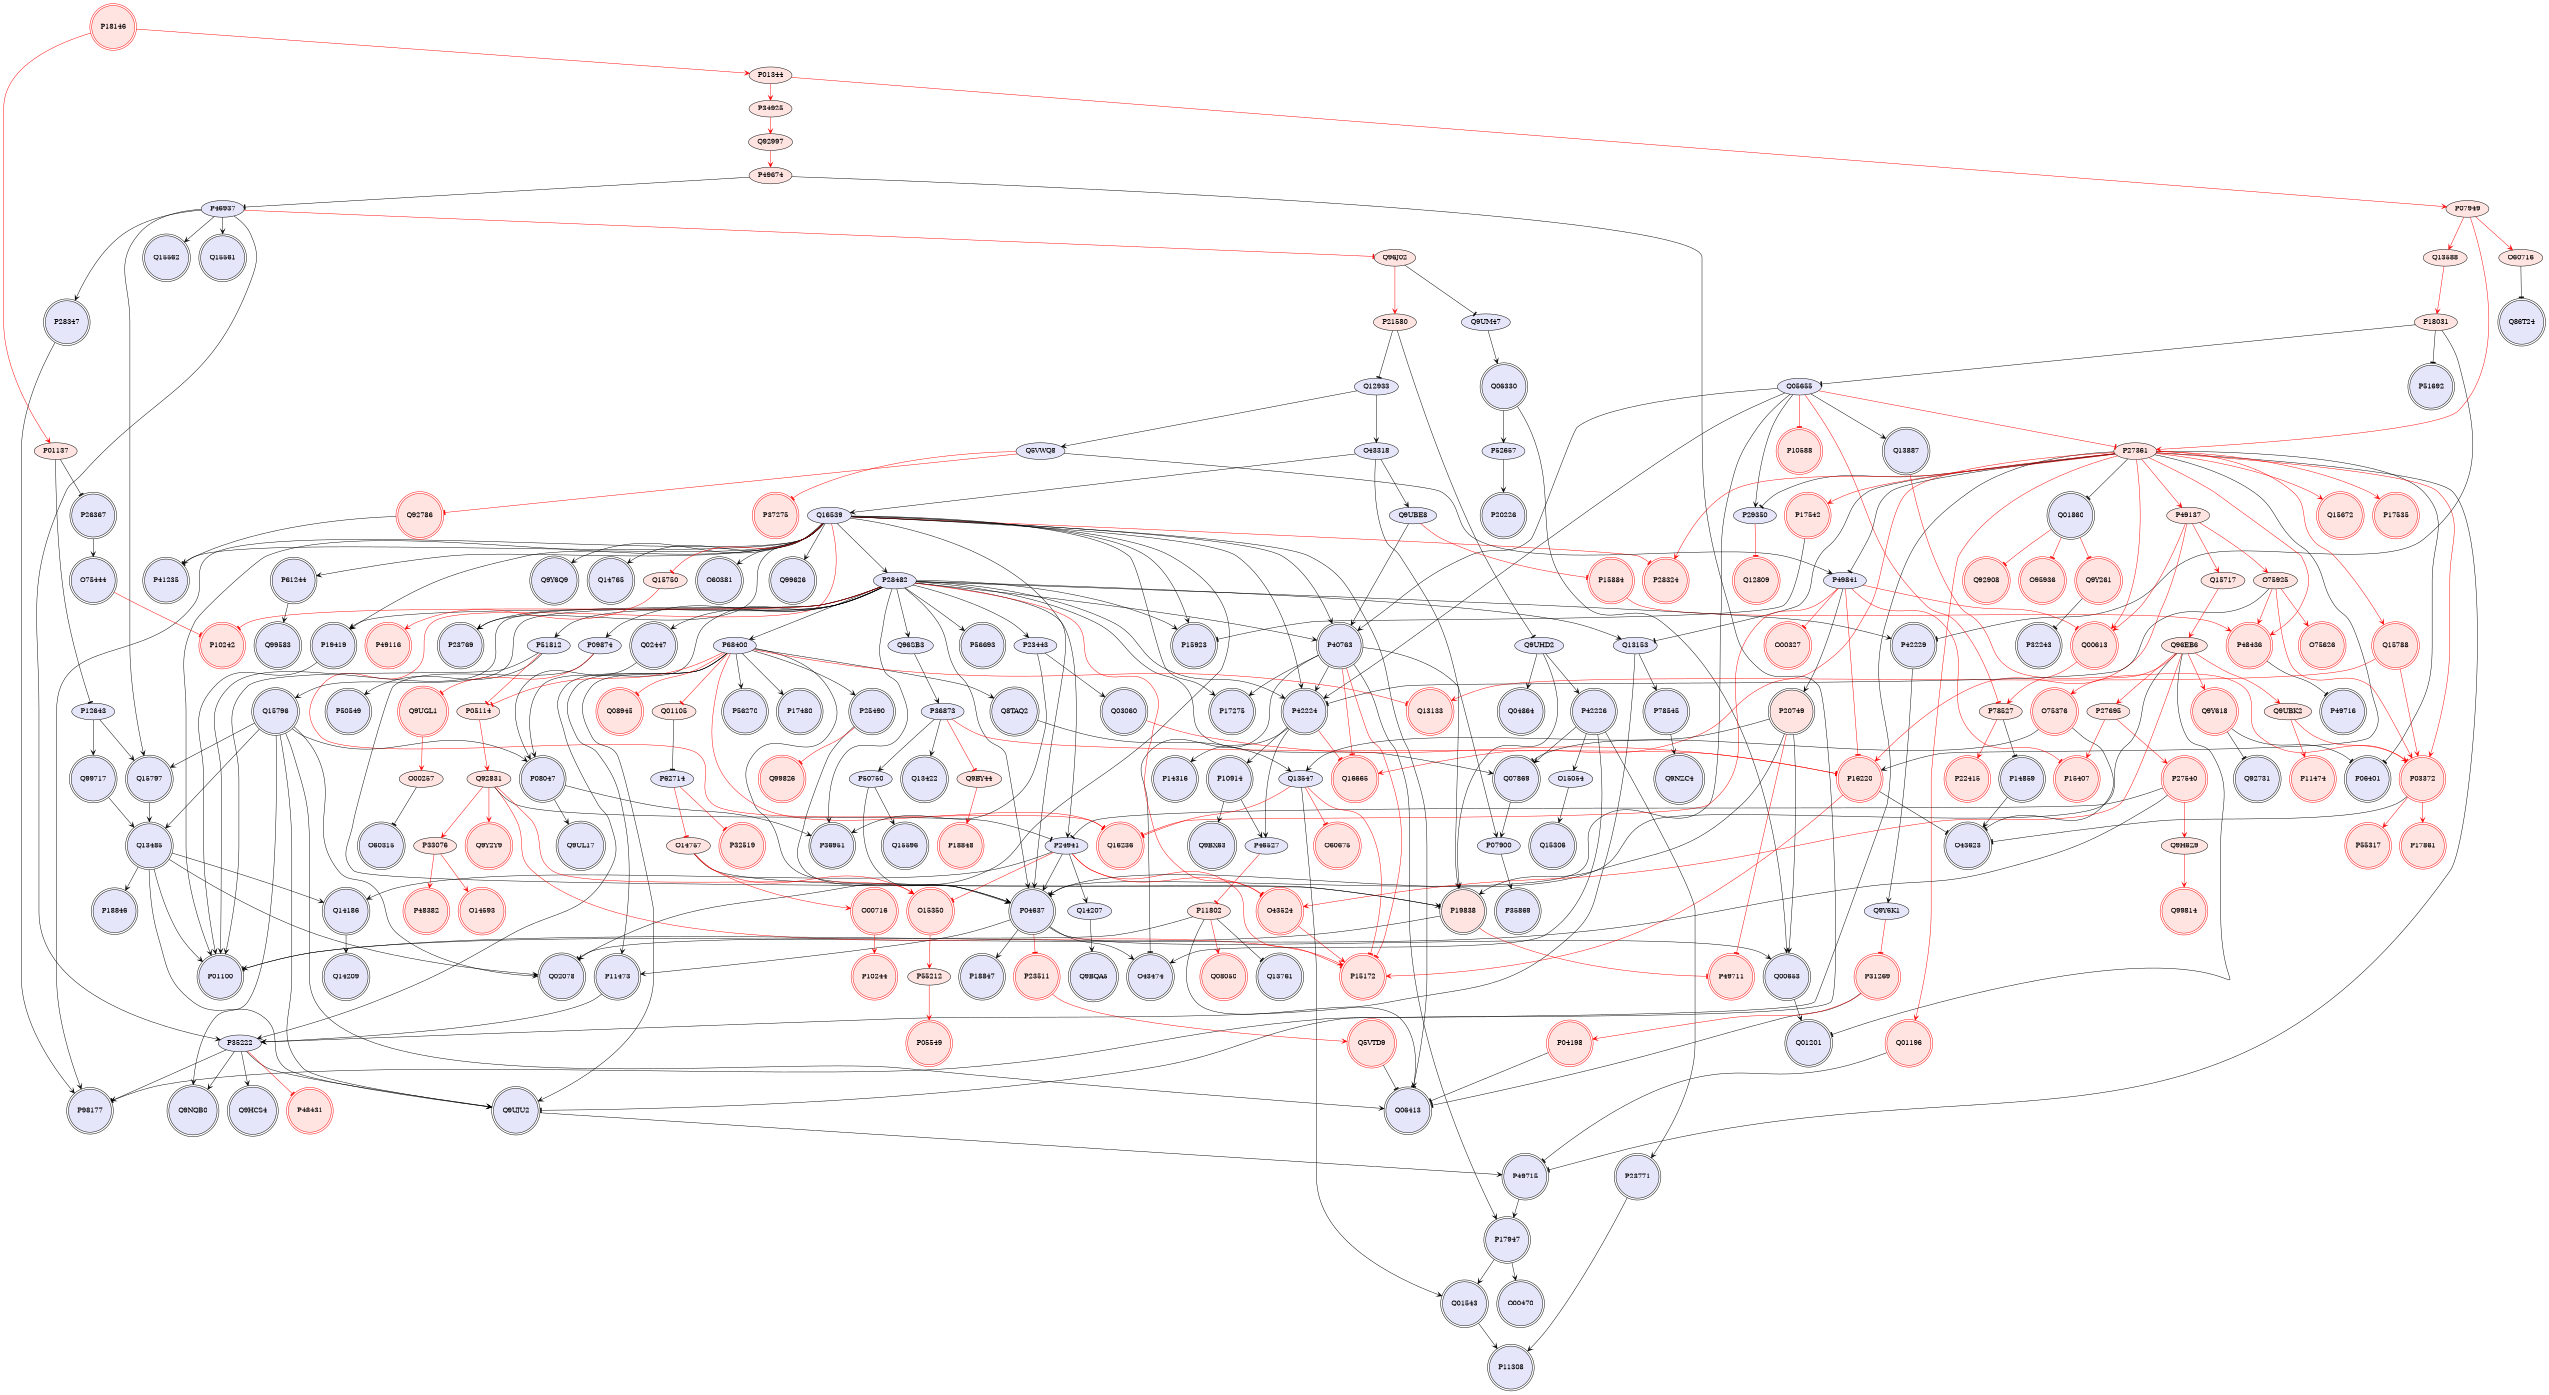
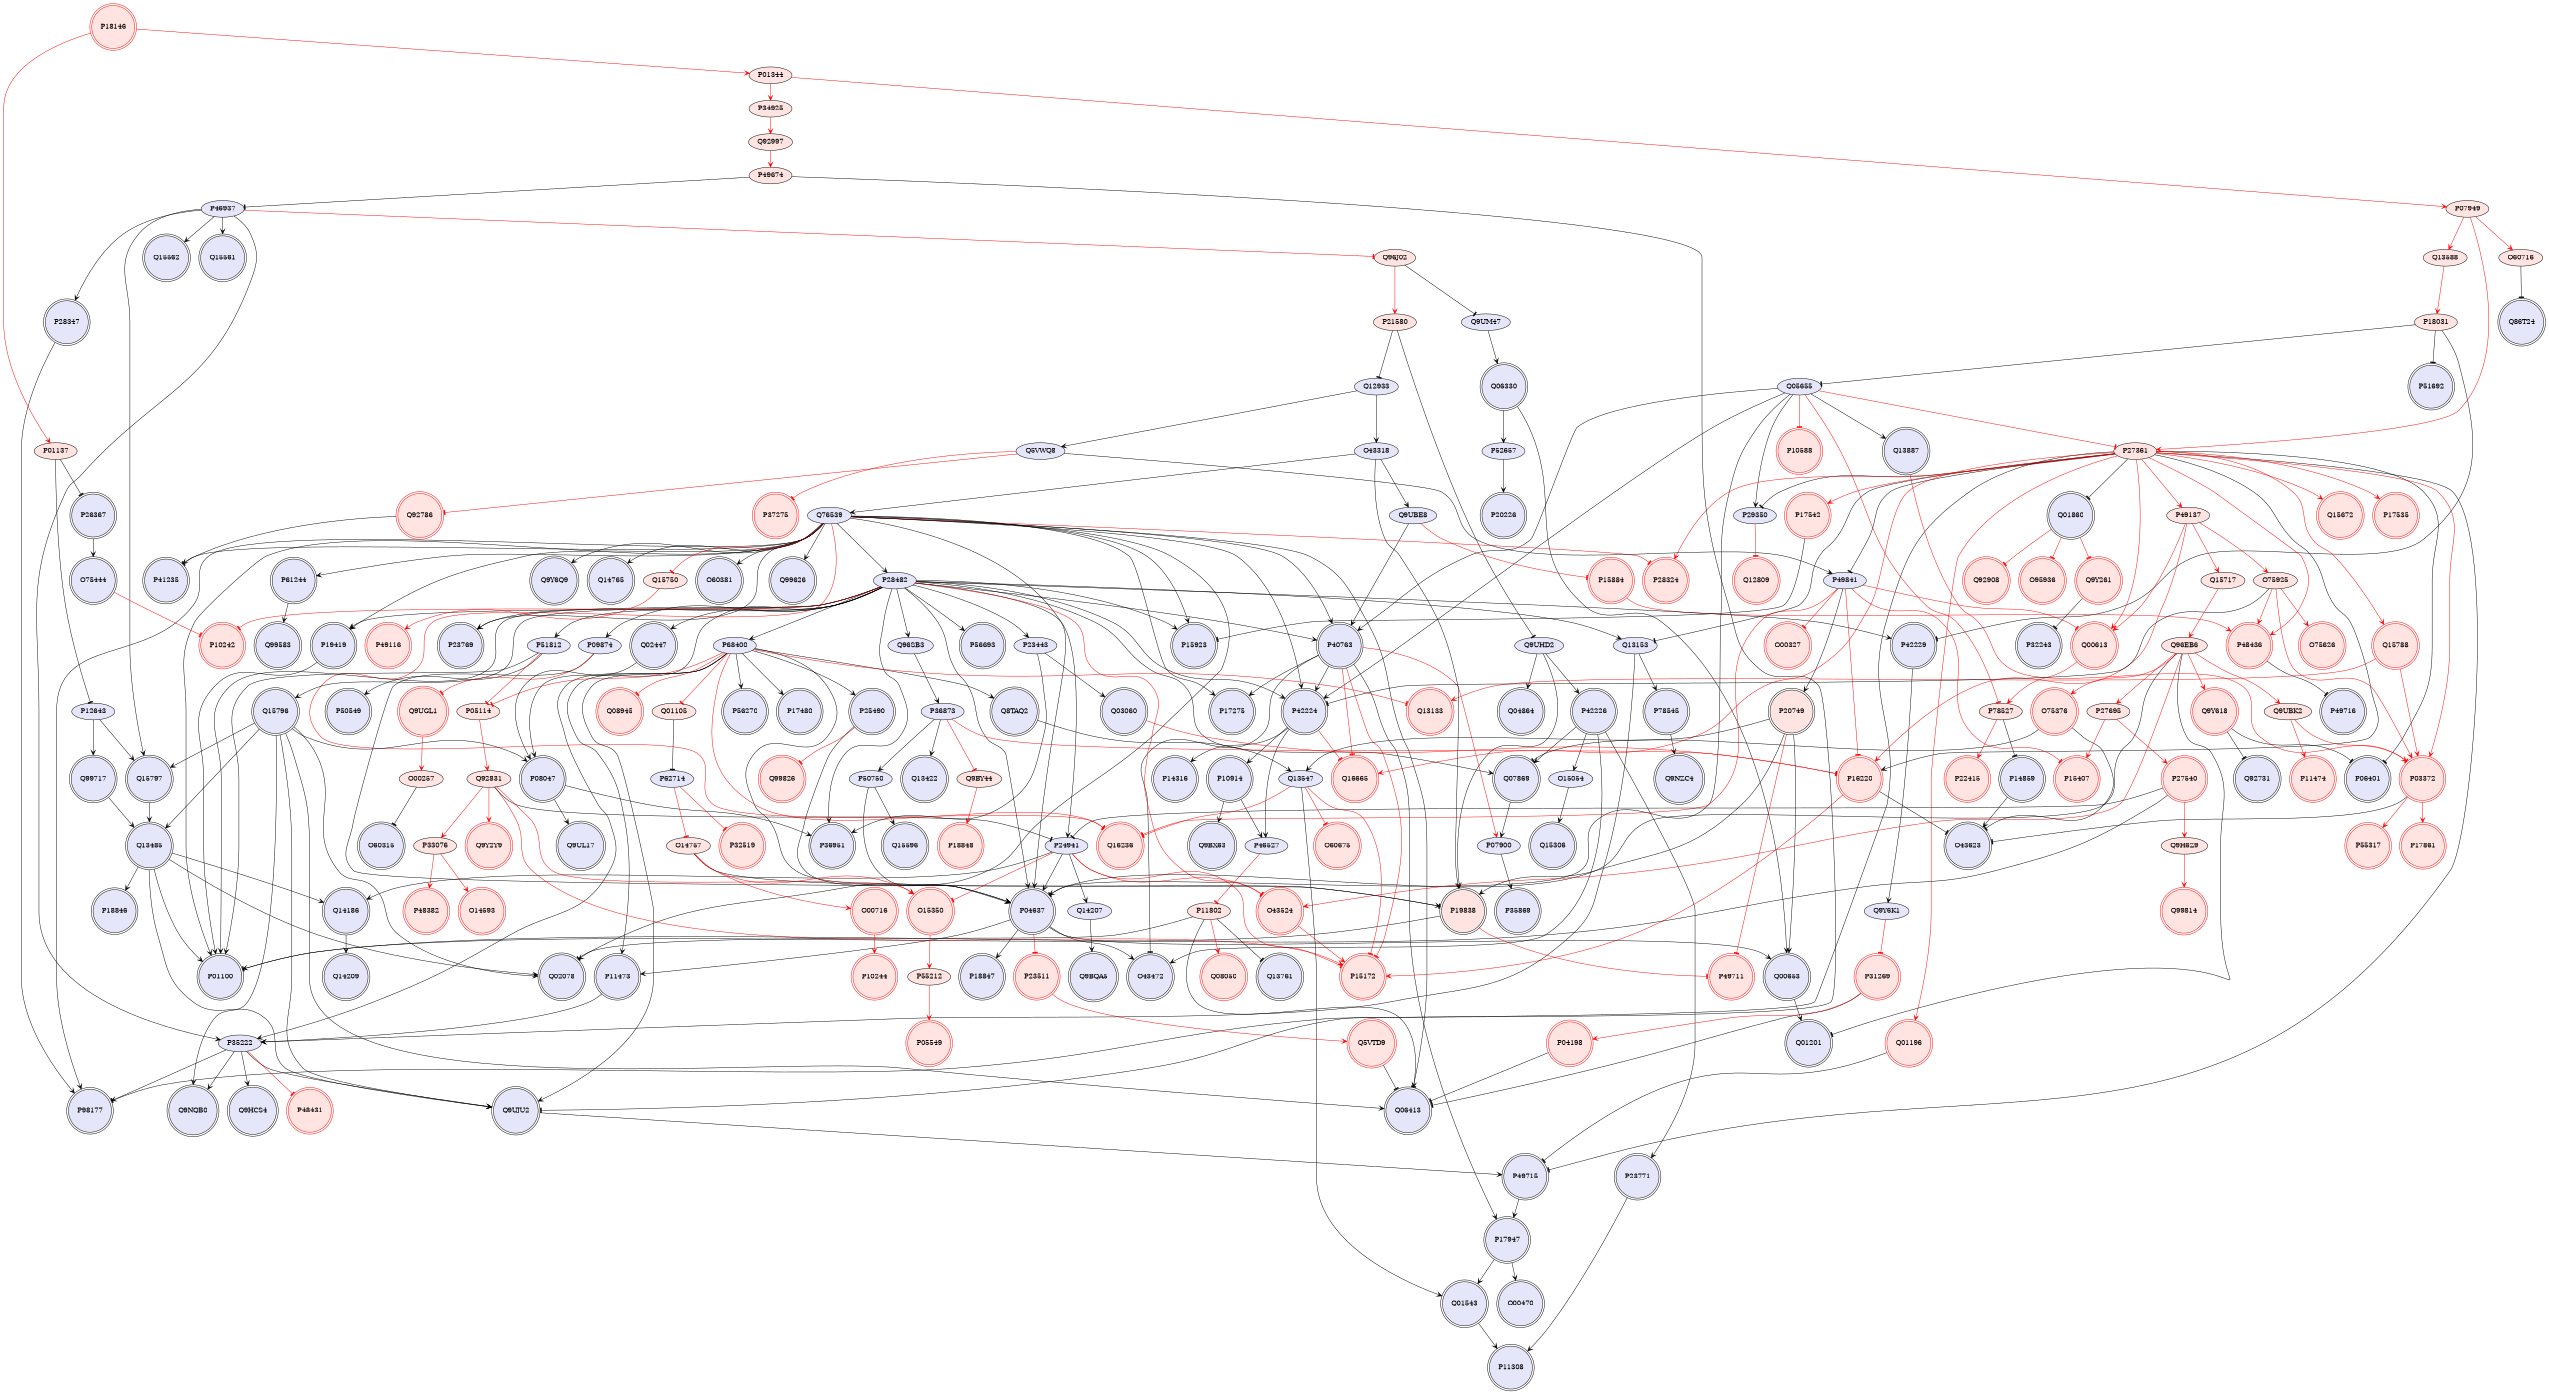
(829, 516) -> (829, 516)
(1464, 709) -> (1464, 709)
(1150, 977) -> (1150, 977)
